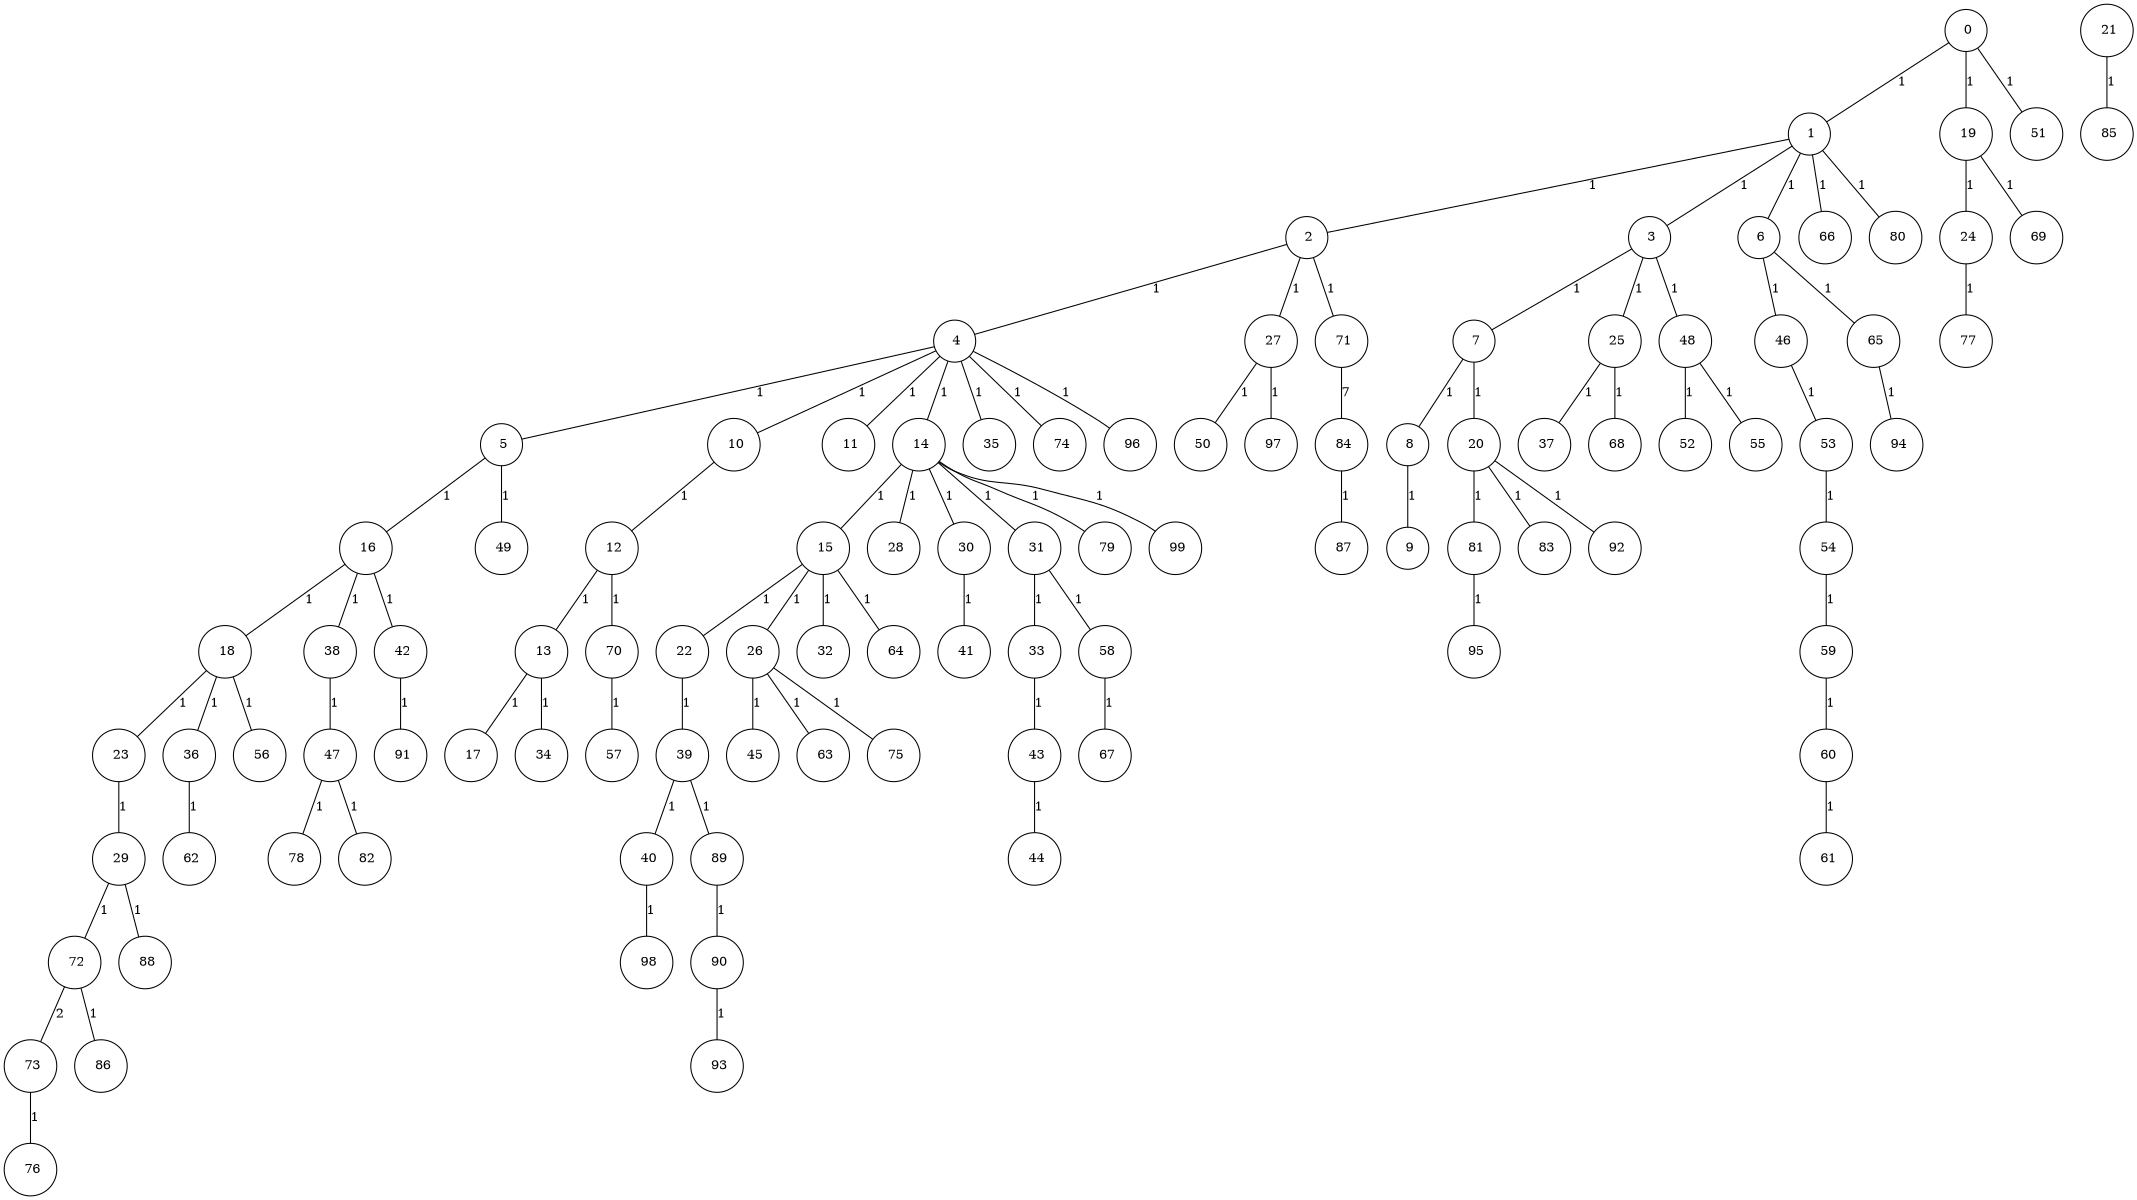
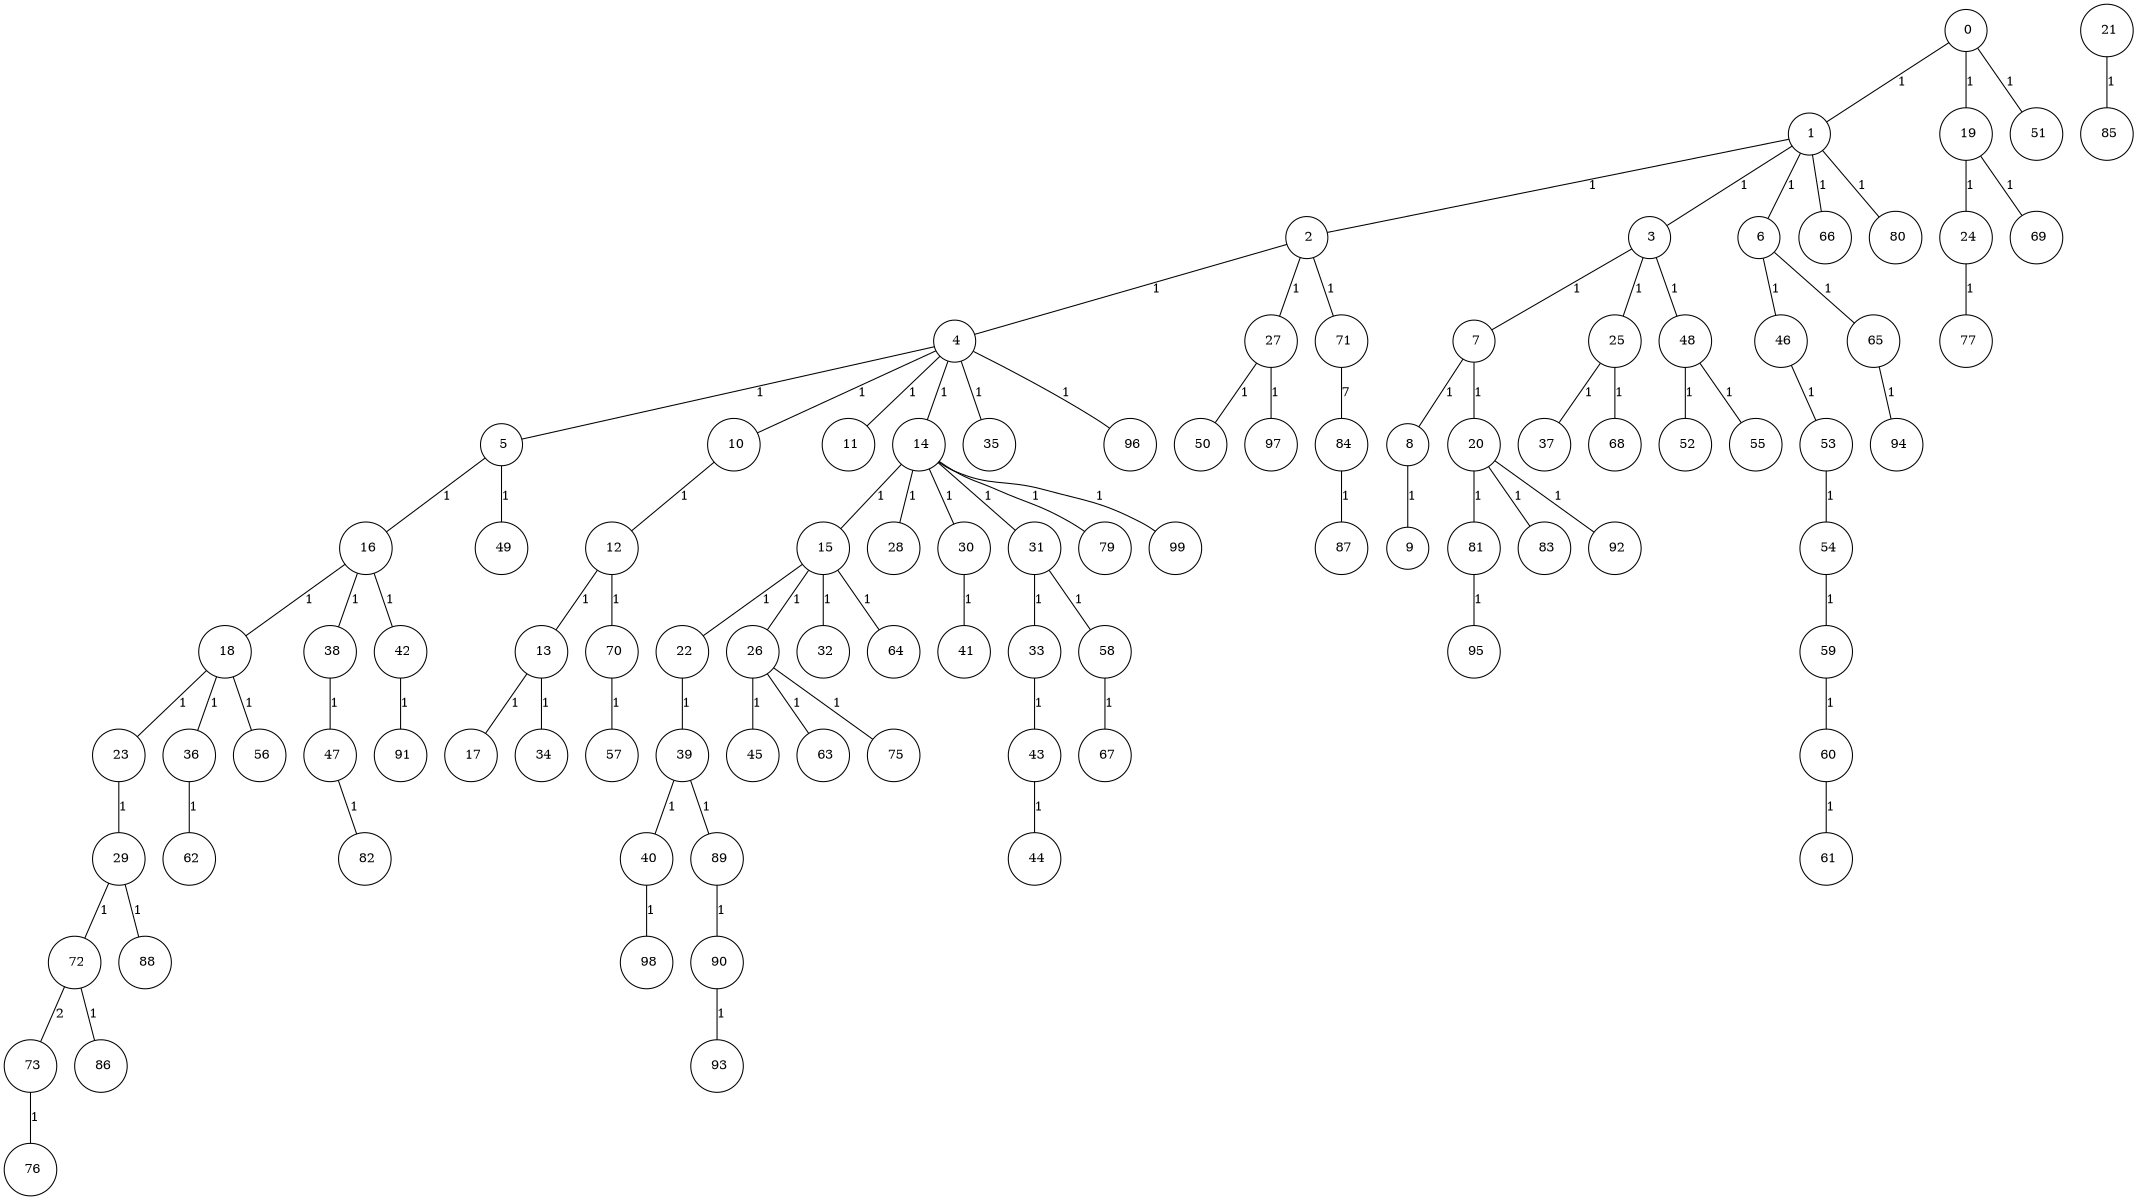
(1060, 445) -> none
(294, 859) -> none
